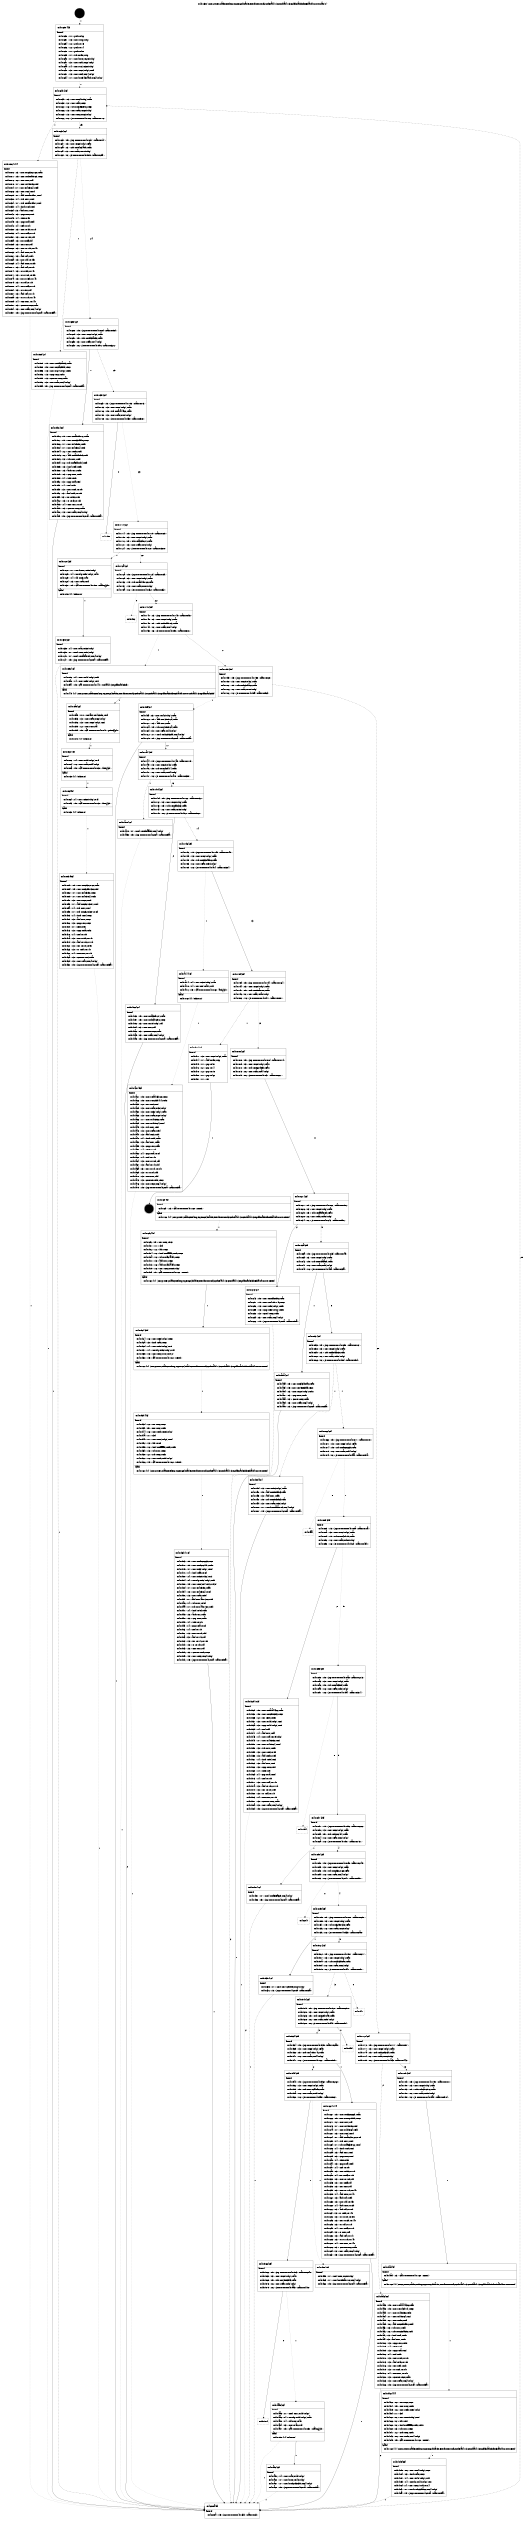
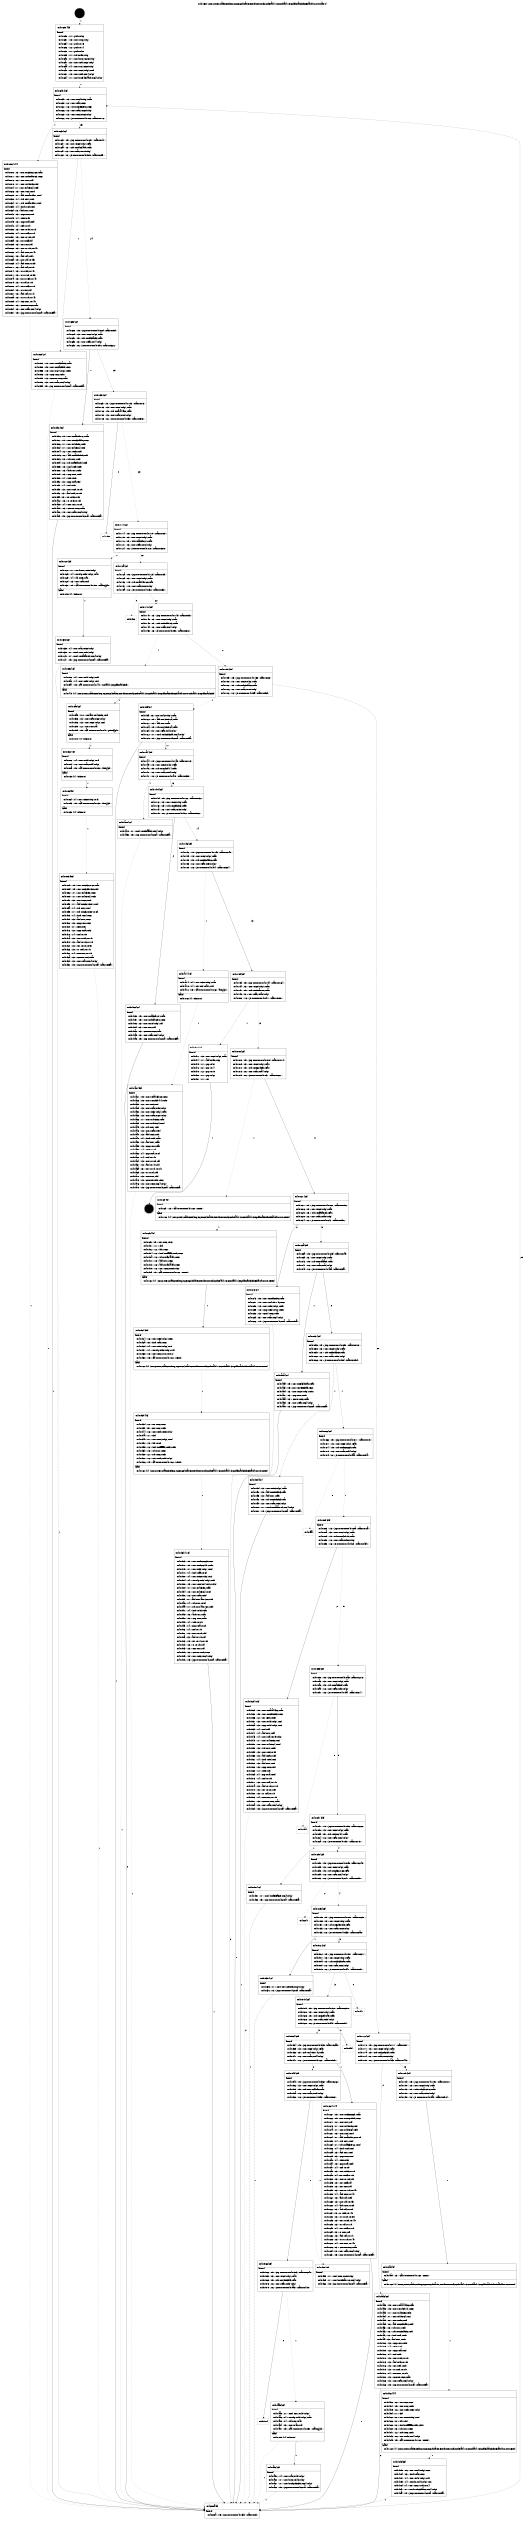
none -> (241, 1137)
